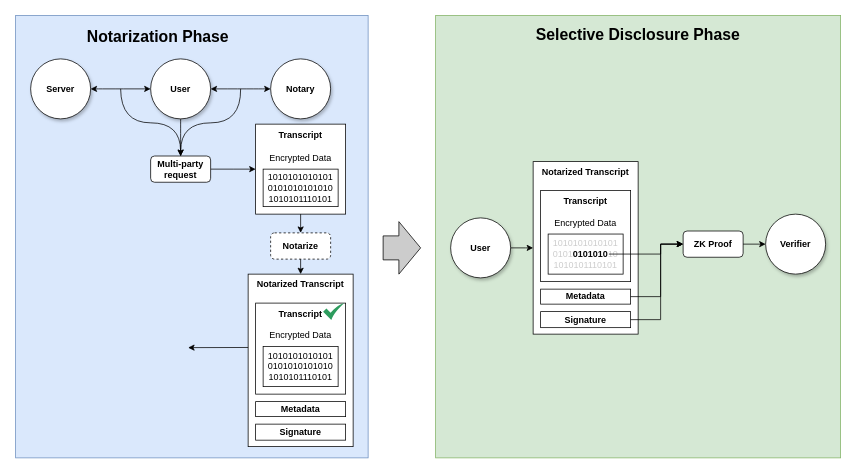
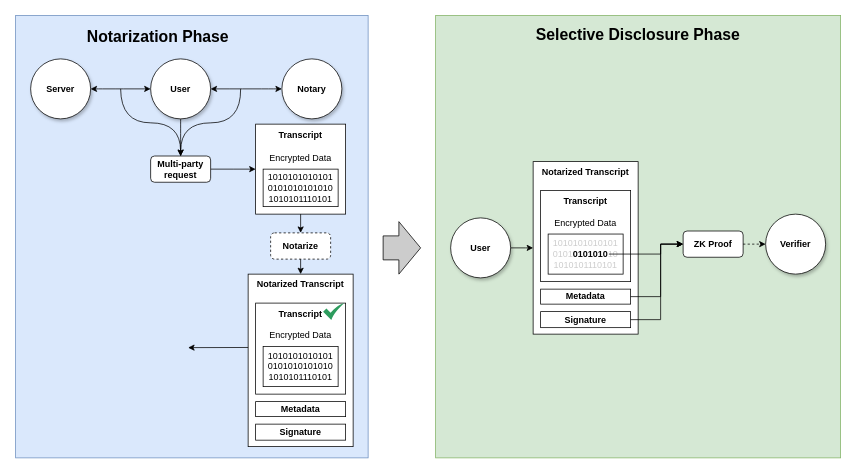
(300, 89) -> (312, 89)
(751, 244) -> (751, 244)
